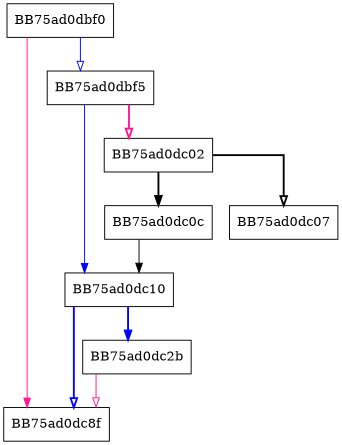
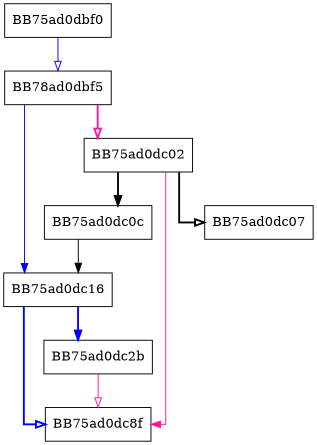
(100, 88) -> (58, 88)
(27, 218) -> (166, 301)
(119, 290) -> (58, 290)
